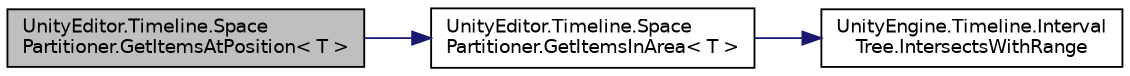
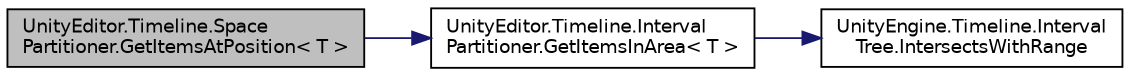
(593, 38) -> (593, 38)
